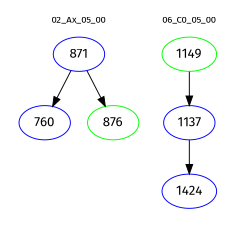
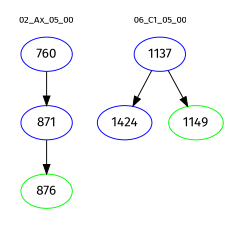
(189, 20) -> (160, 20)
(64, 84) -> (47, 84)
(189, 84) -> (176, 84)
